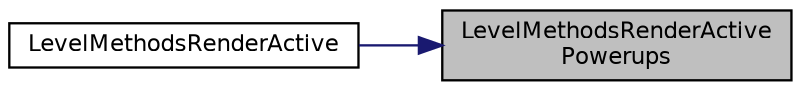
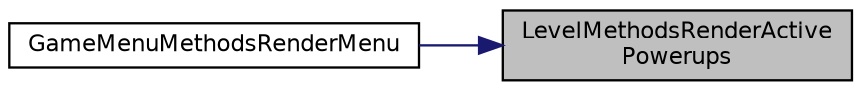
(184, 45) -> (214, 45)
